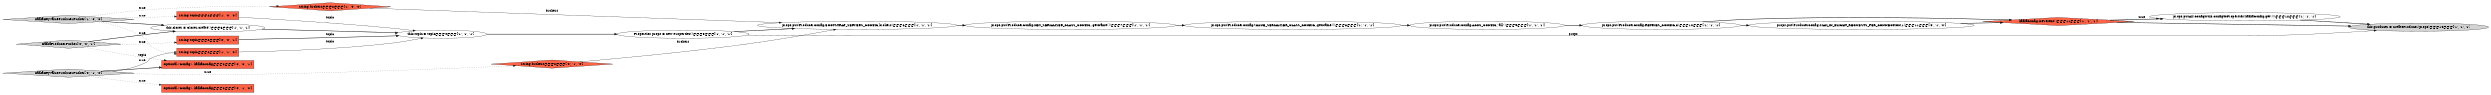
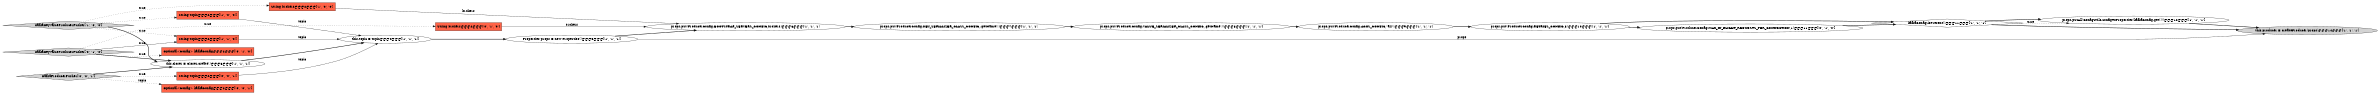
(330, 7) -> (302, 7)
(2058, 22) -> (1947, 23)
(318, 38) -> (309, 67)
(552, 64) -> (469, 27)
(132, 69) -> (136, 58)
